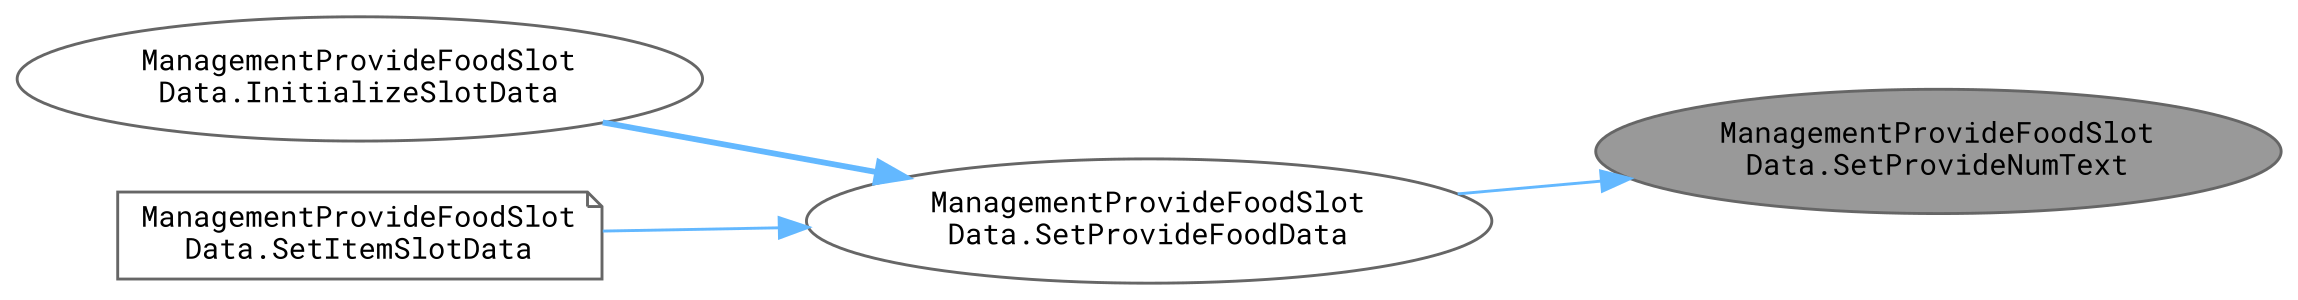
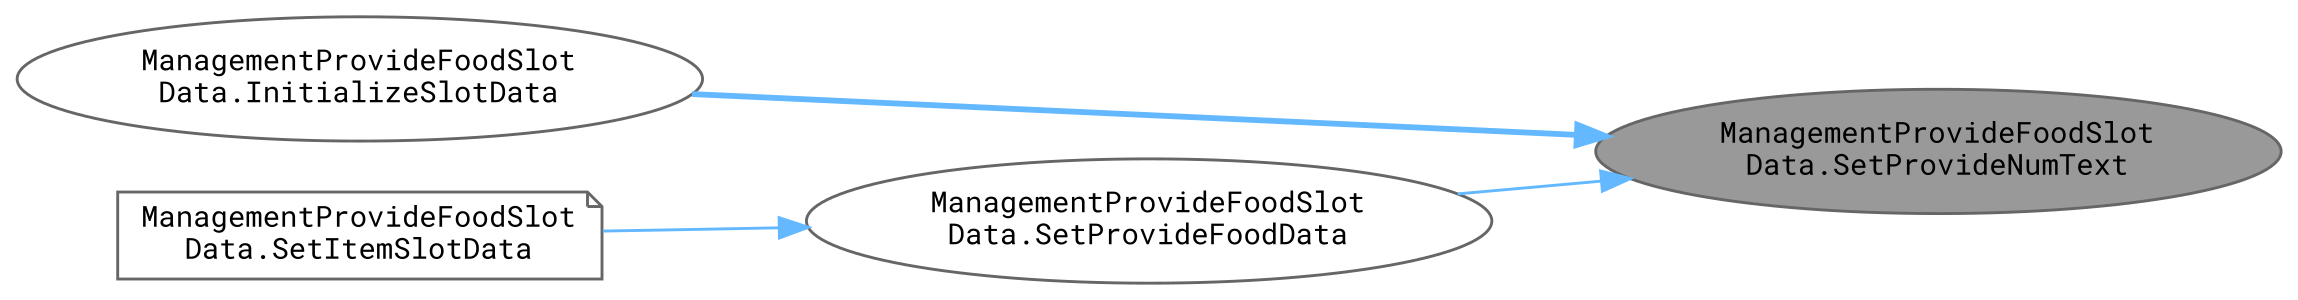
(740, 147) -> (1134, 114)
